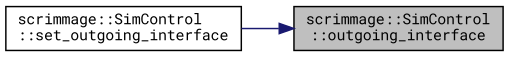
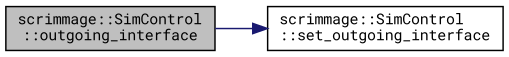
(260, 29) -> (234, 29)
